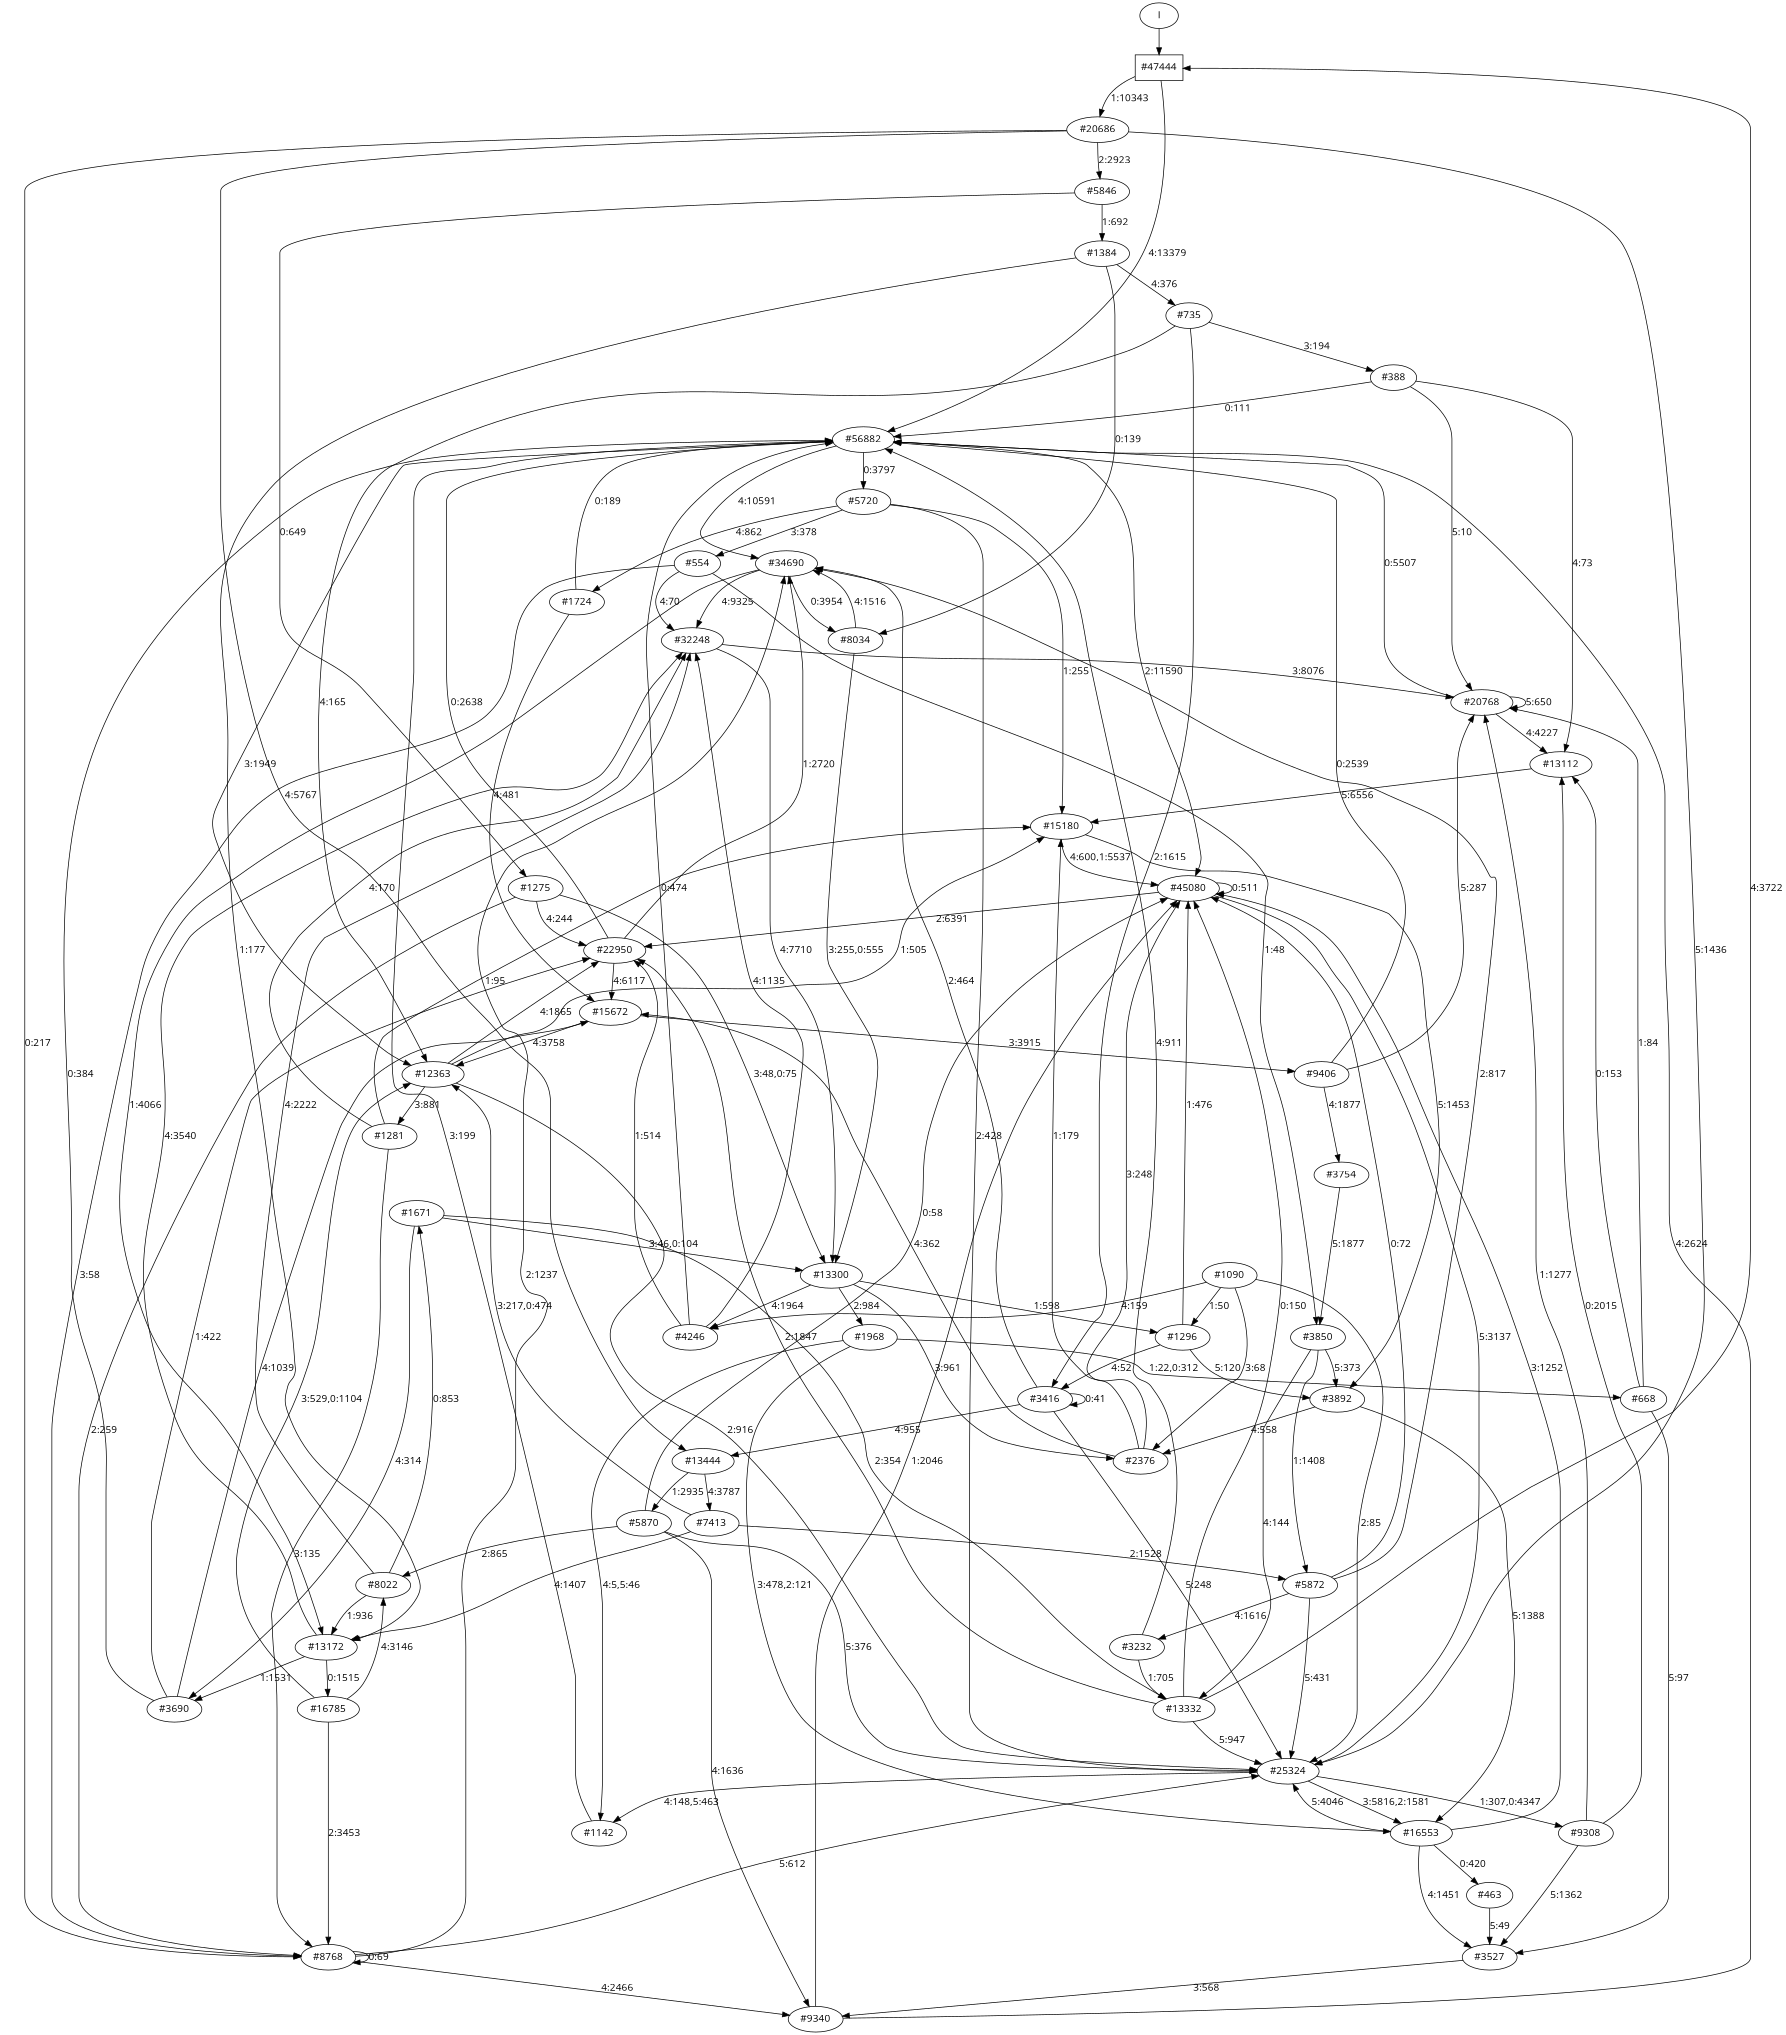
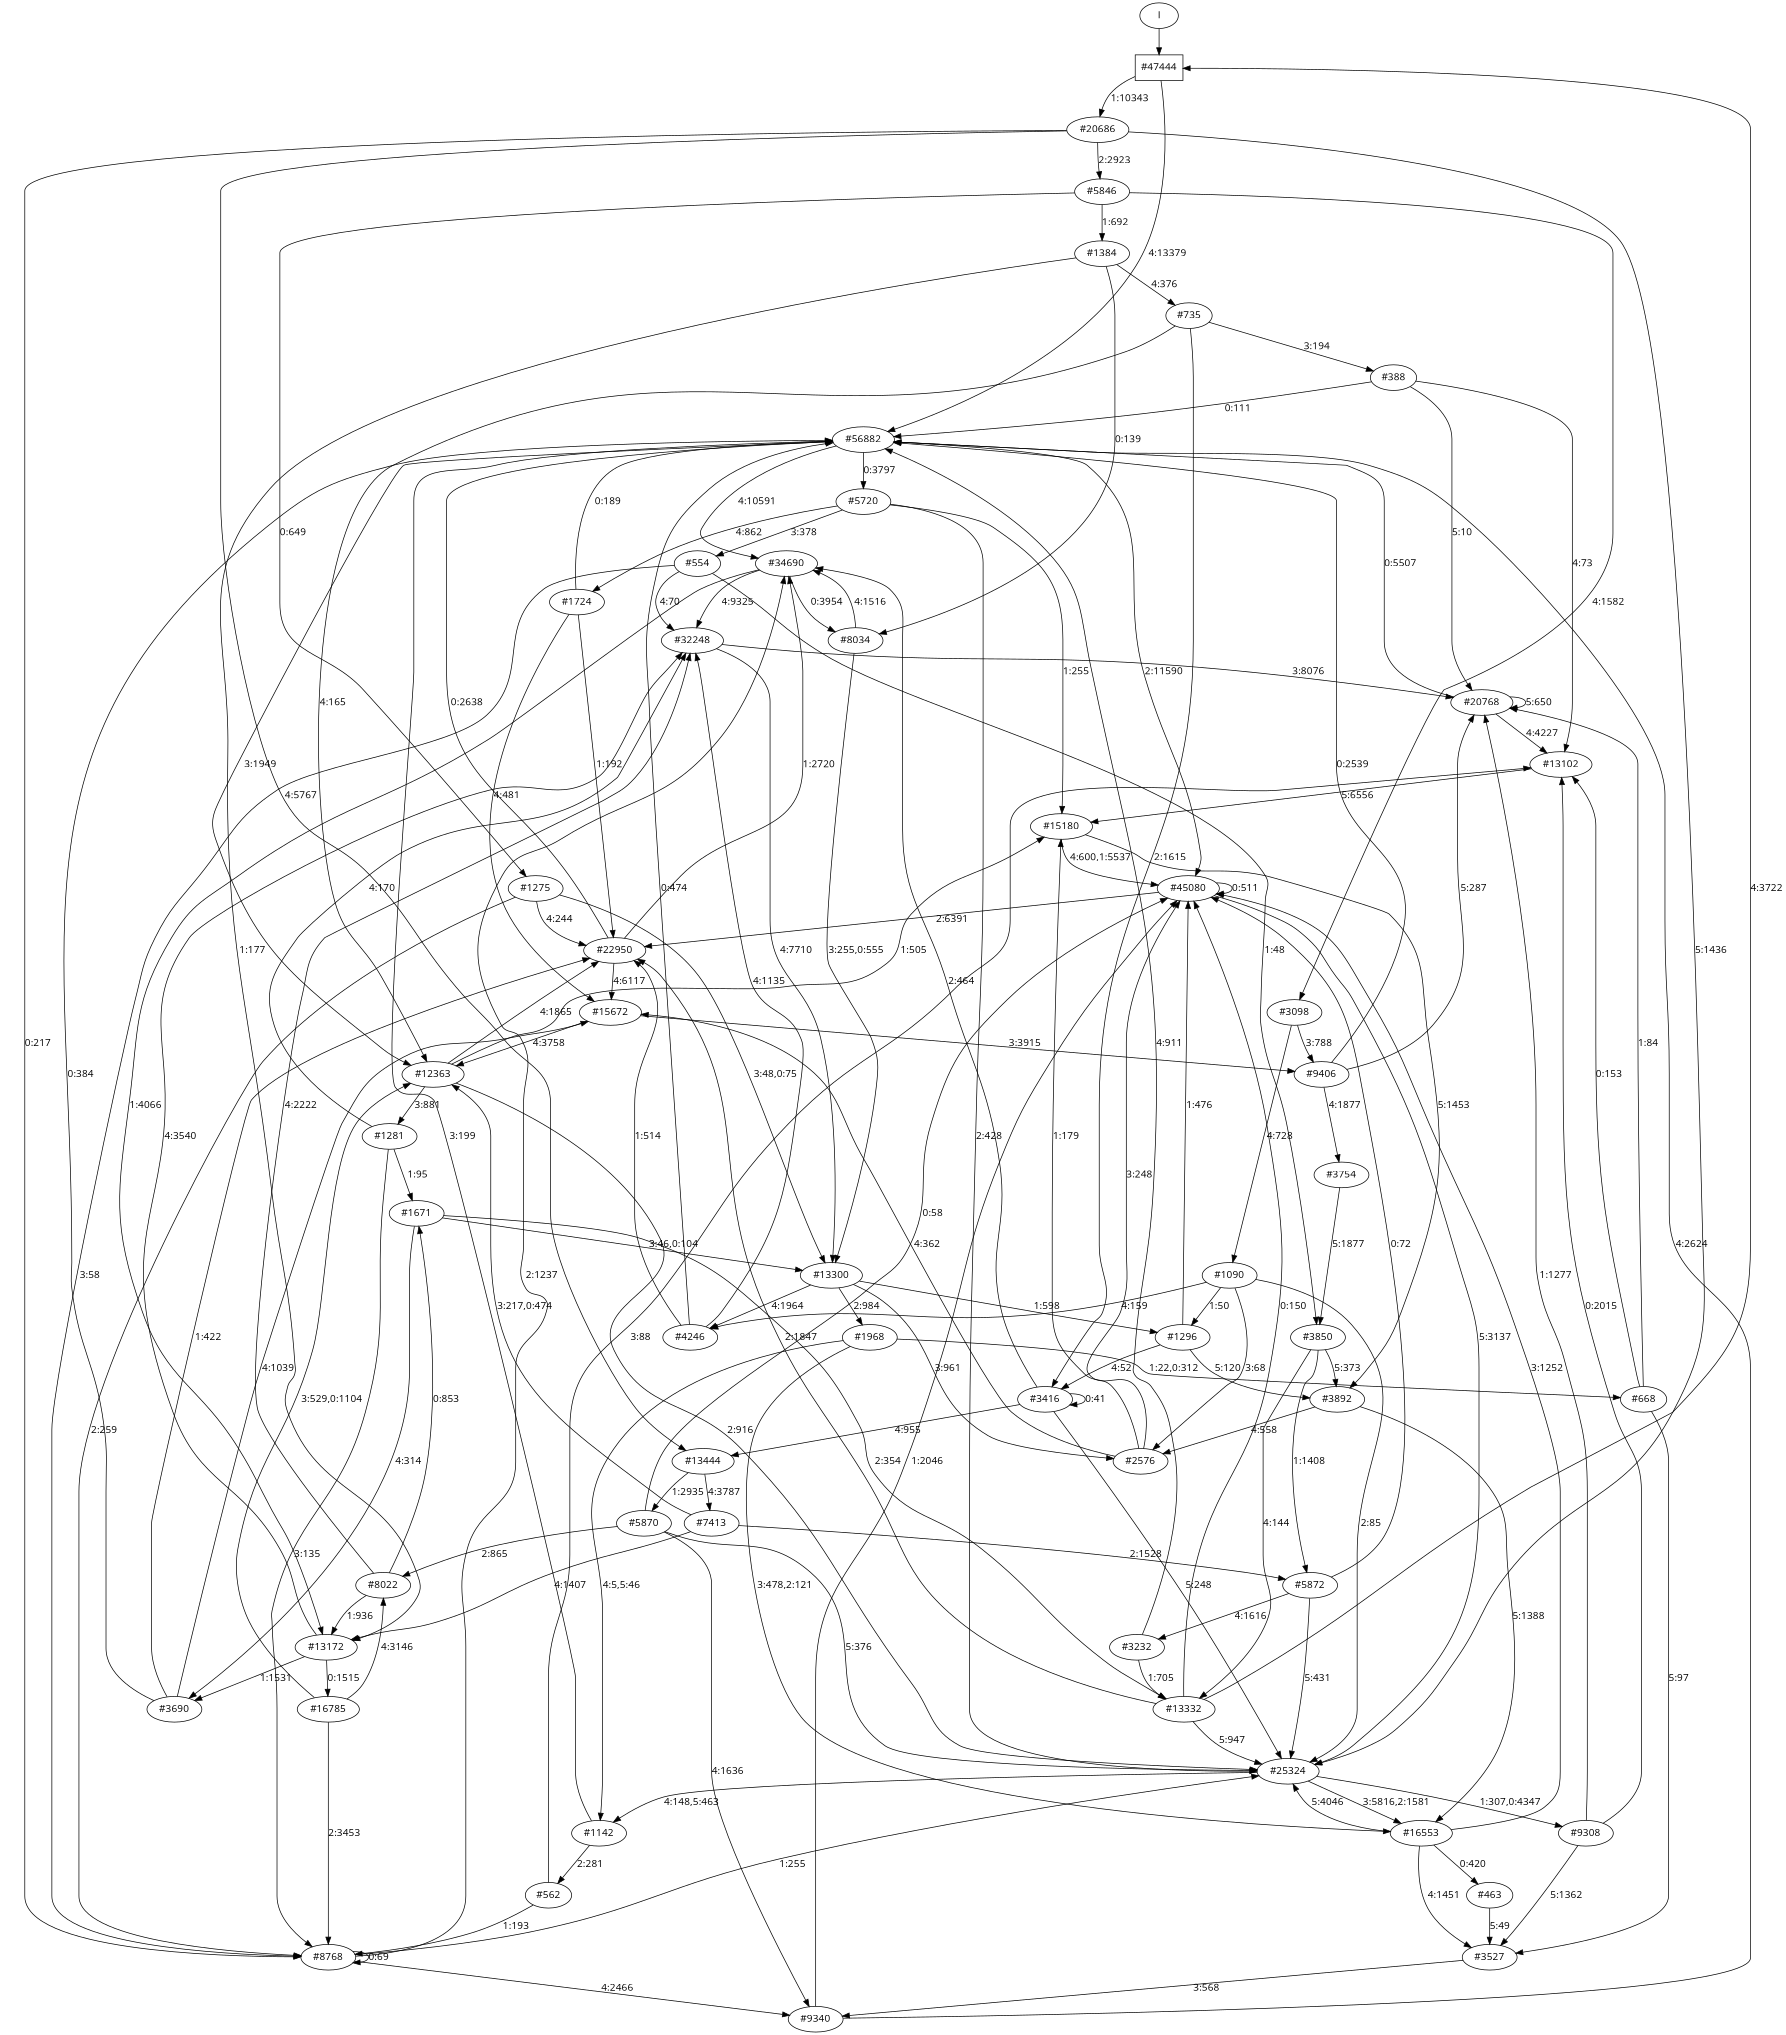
(1561, 765) -> (1561, 765)
none -> (595, 773)
(1493, 877) -> none
(644, 893) -> (402, 1172)
none -> (1294, 1012)
(1141, 1461) -> (1141, 1461)
(793, 1864) -> (793, 1864)
none -> (548, 1895)
